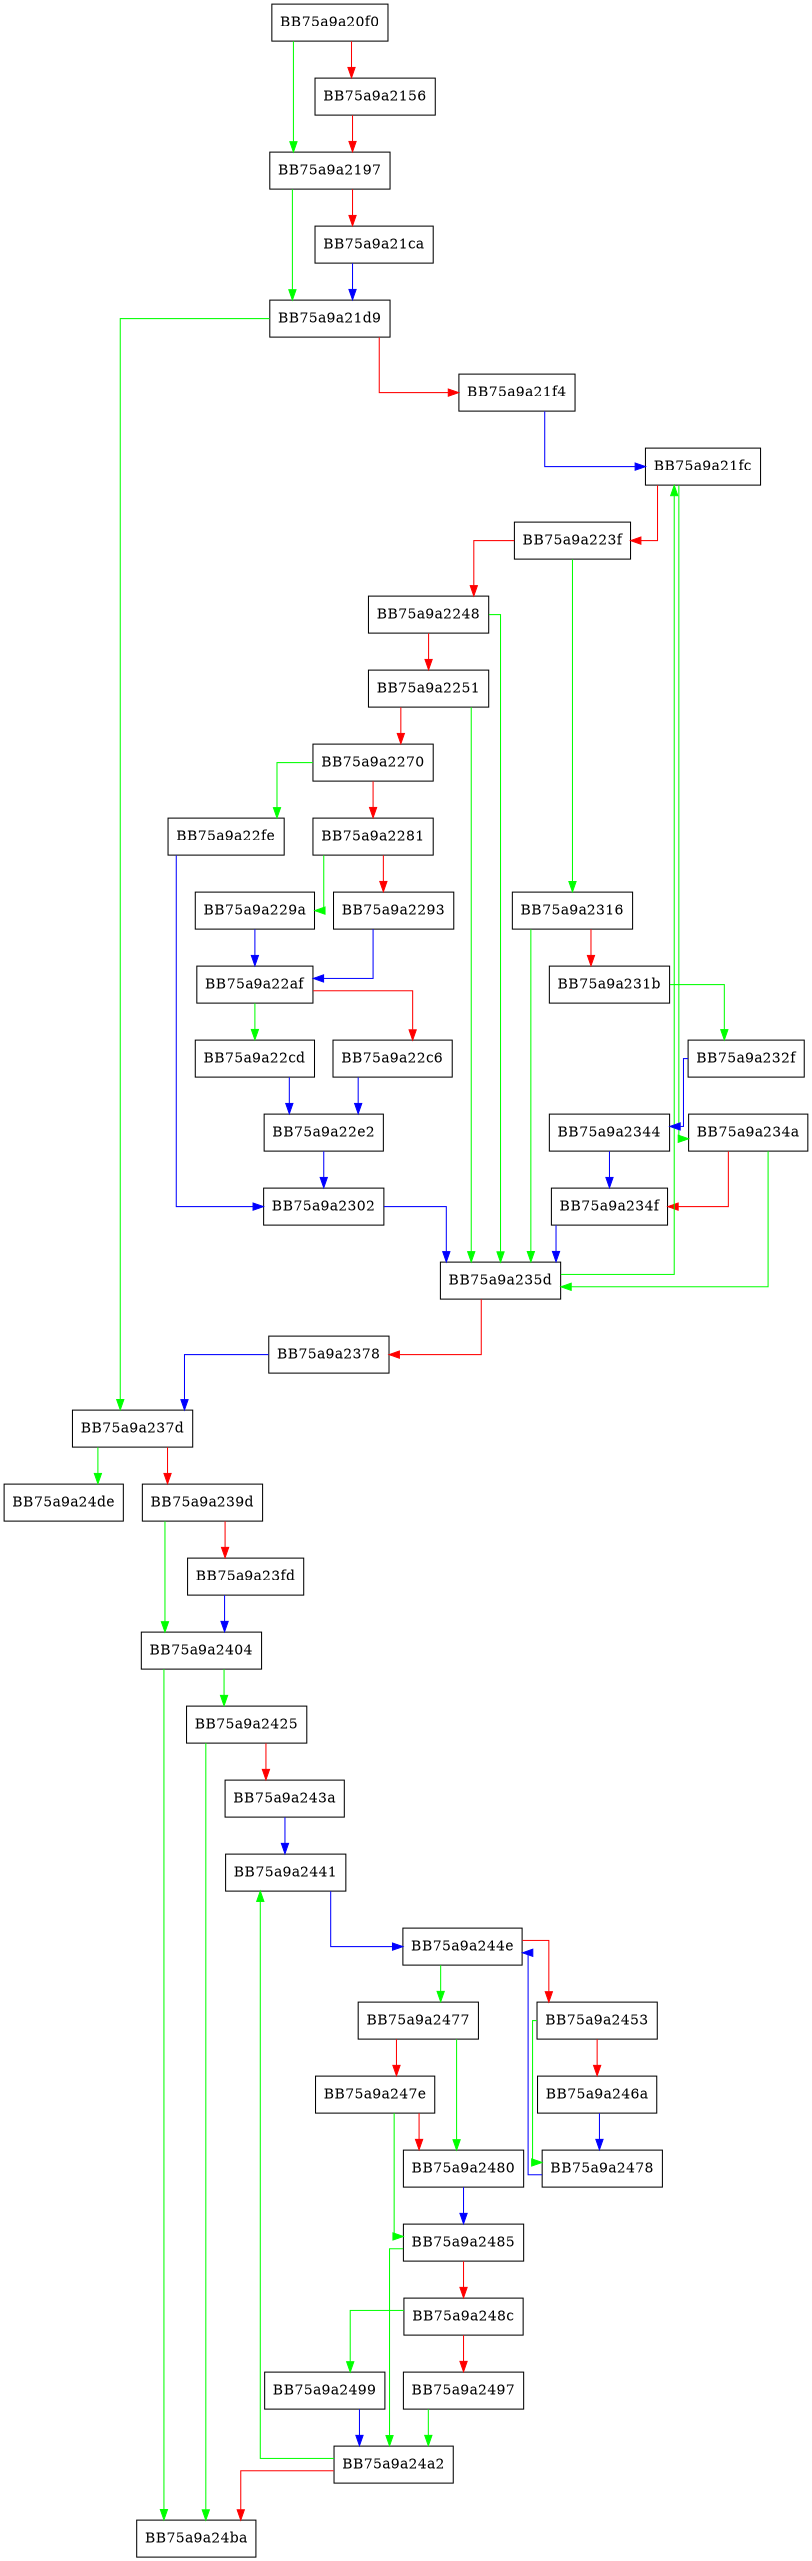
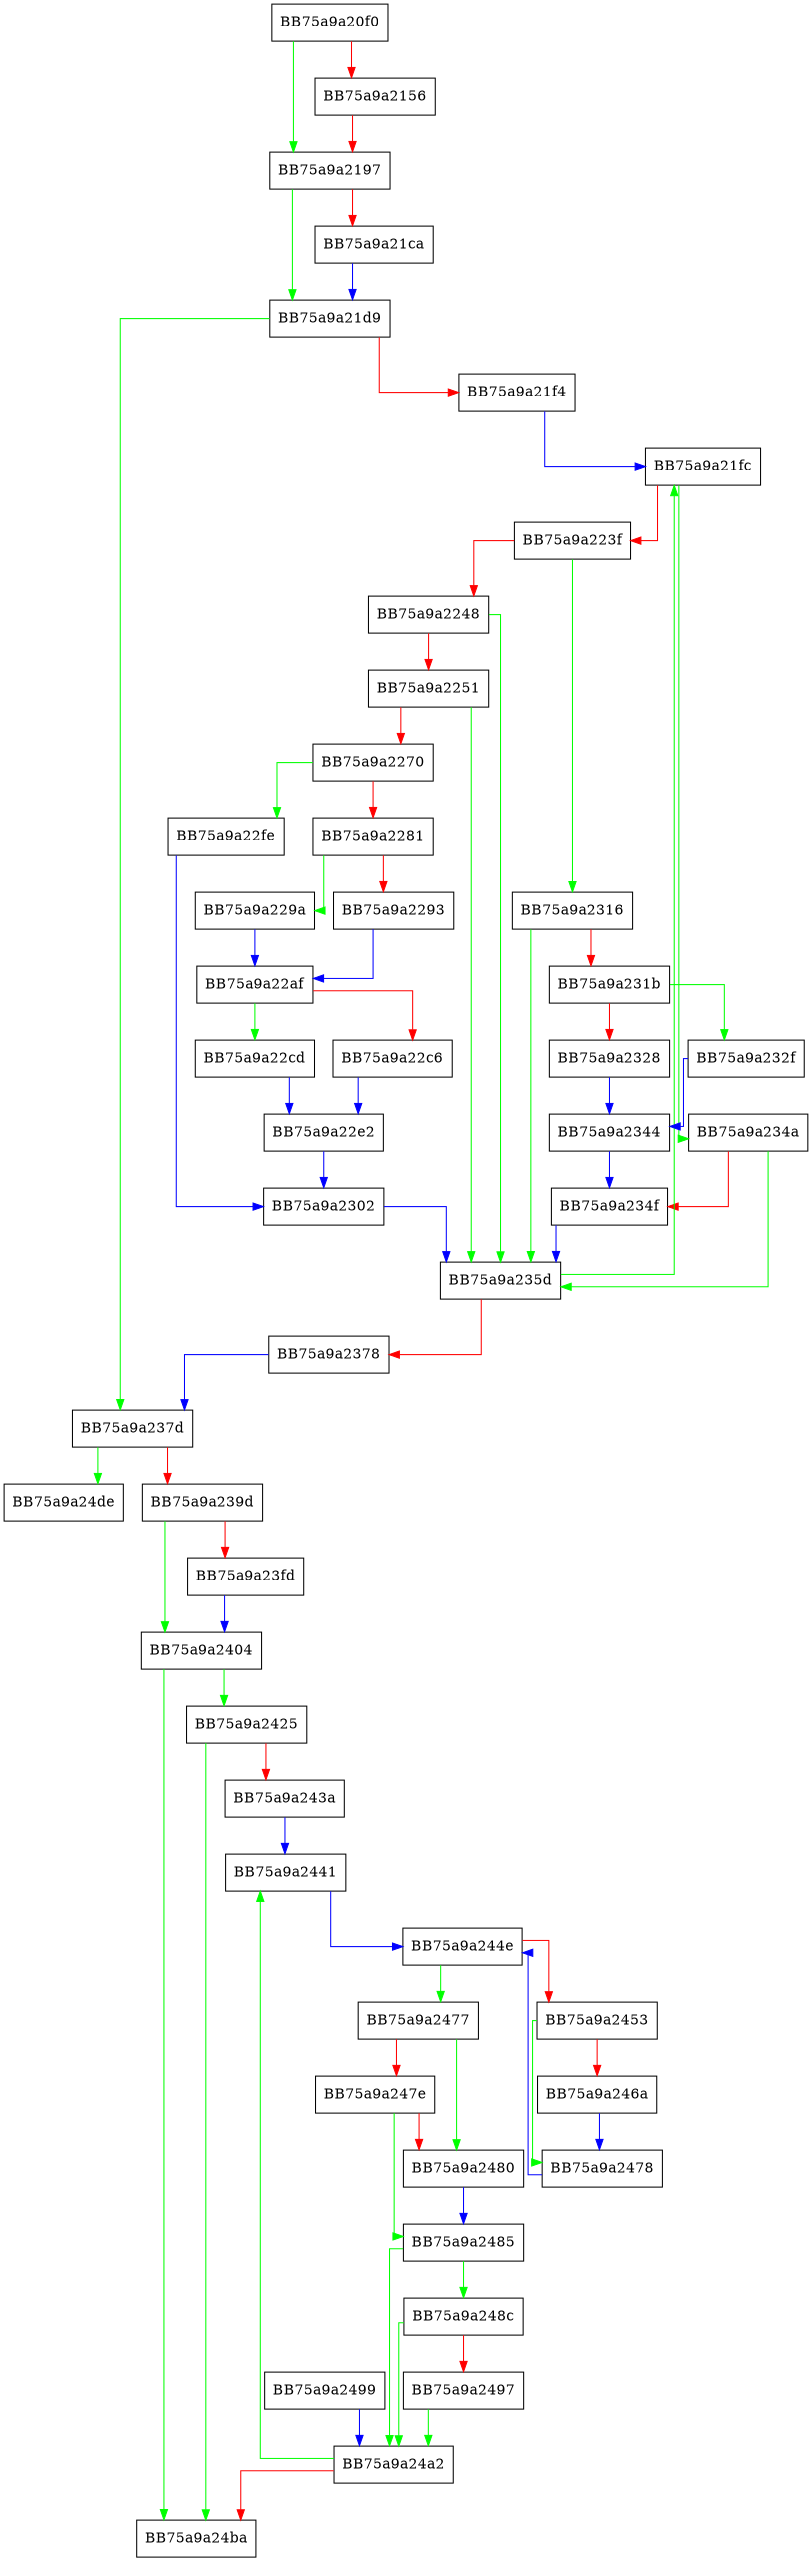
none -> (609, 1059)
(464, 2274) -> (464, 2274)
(351, 2310) -> (399, 2377)
